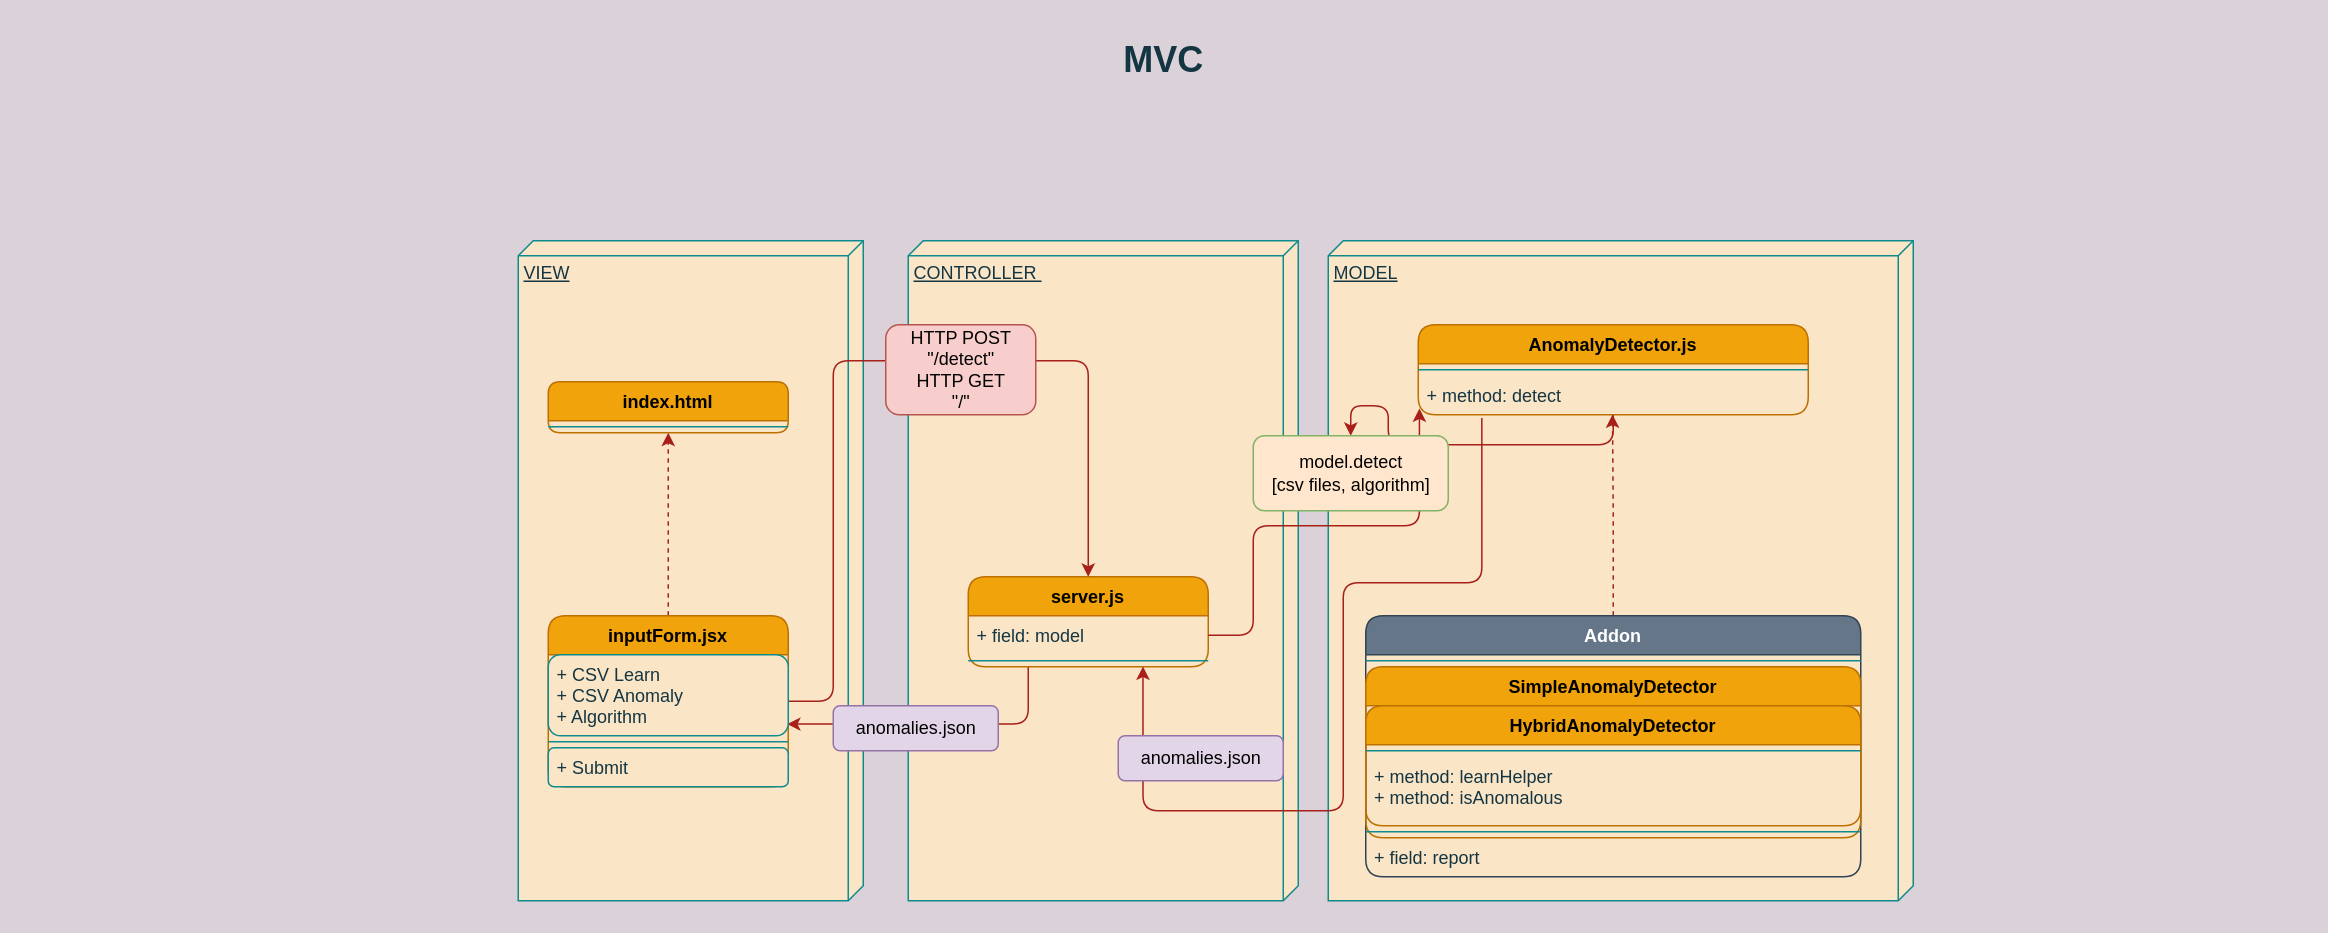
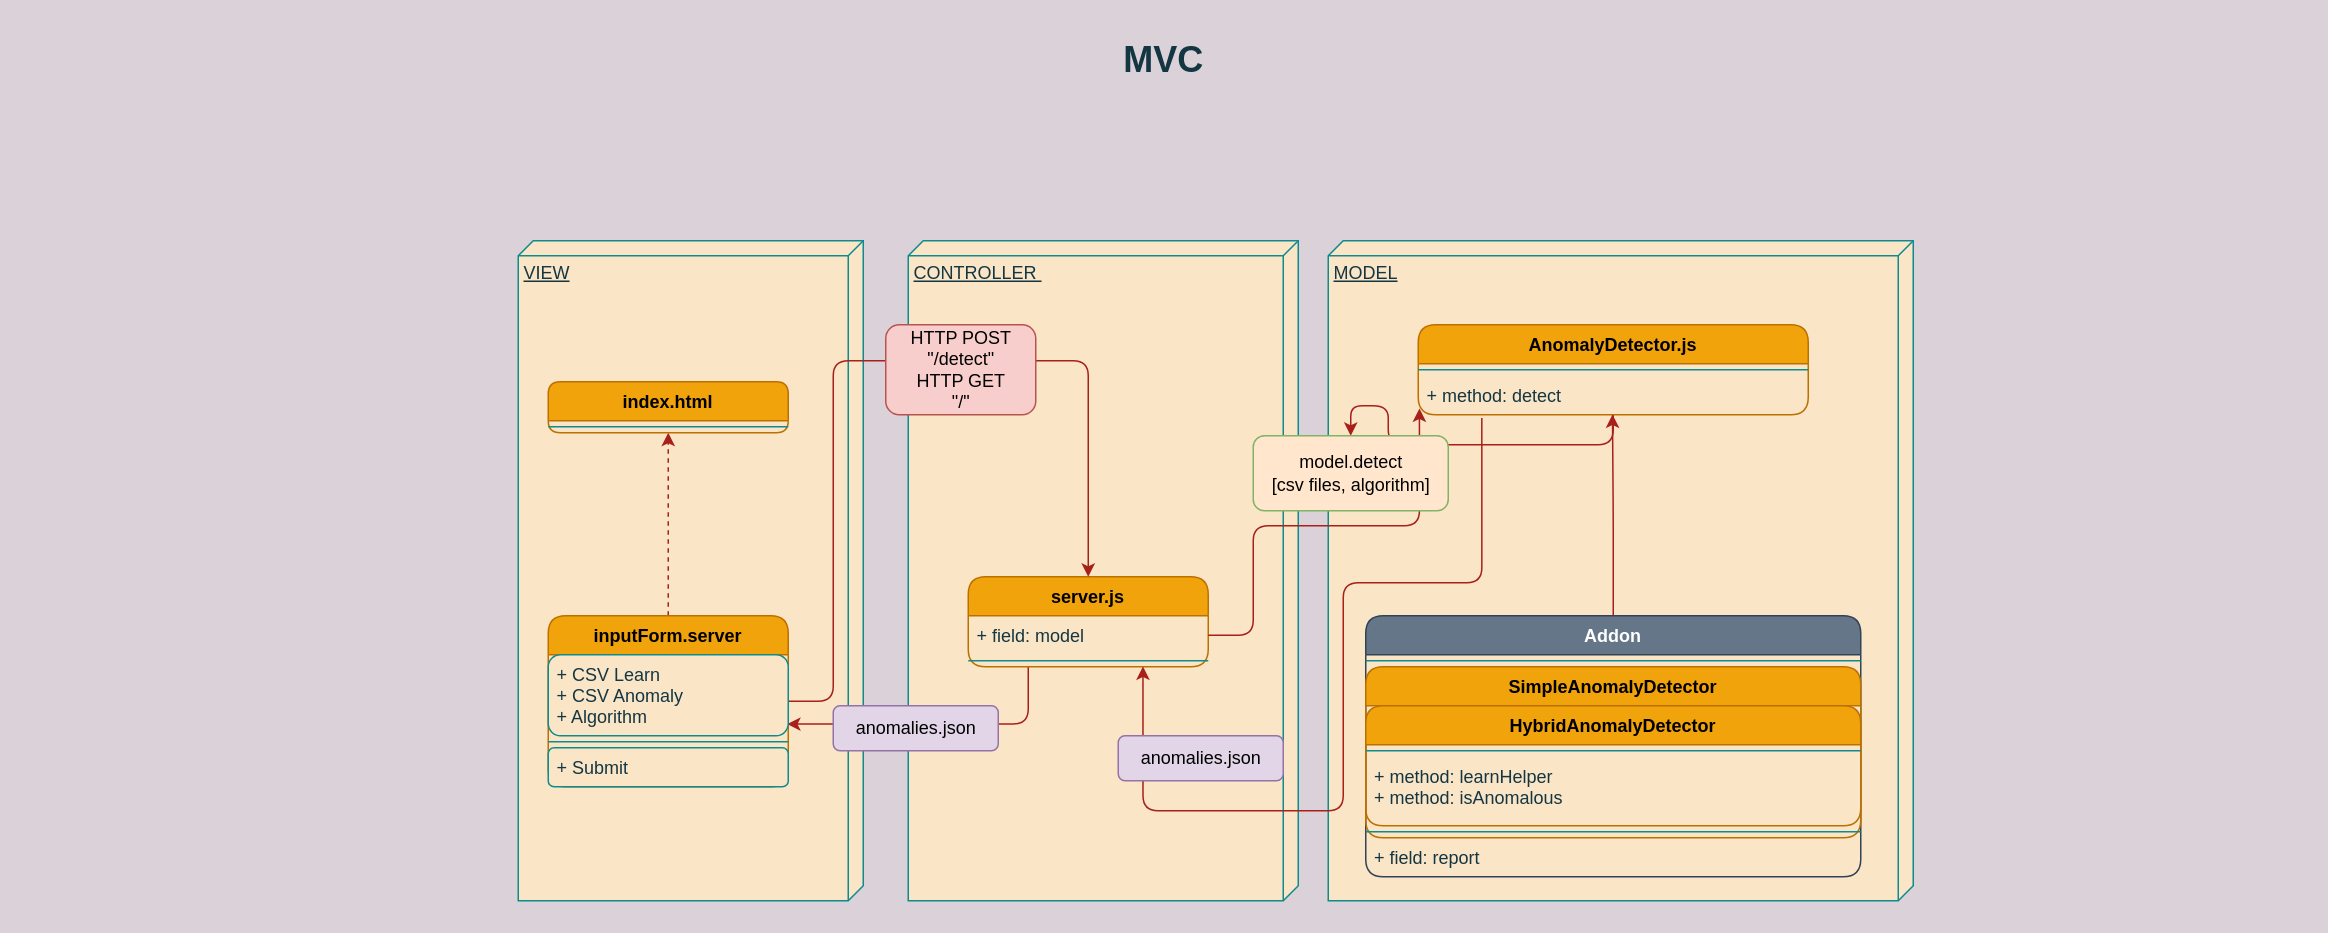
(1613, 525) -> (1613, 525)
(668, 636) -> (668, 636)
